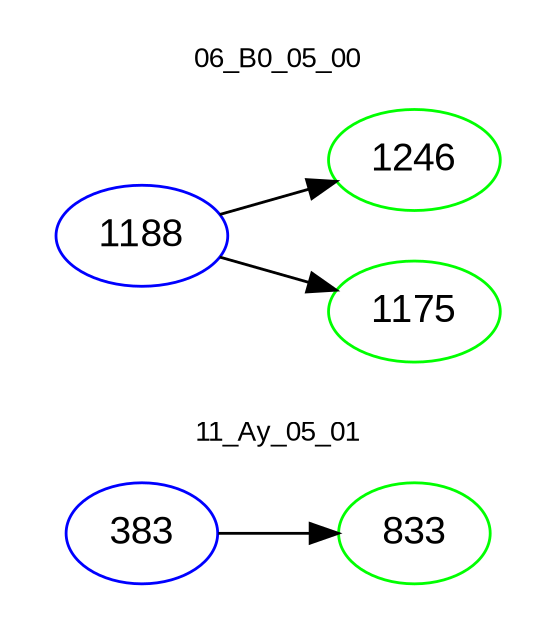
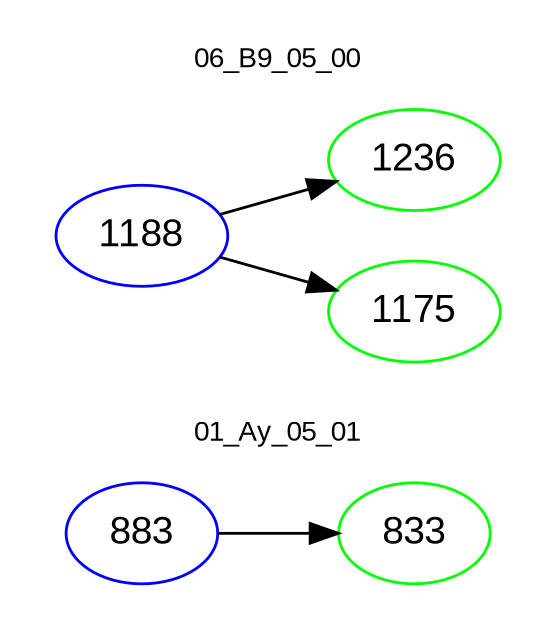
(278, 60) -> (278, 60)
(414, 160) -> (414, 160)
(278, 434) -> (278, 434)
(142, 533) -> (142, 533)
